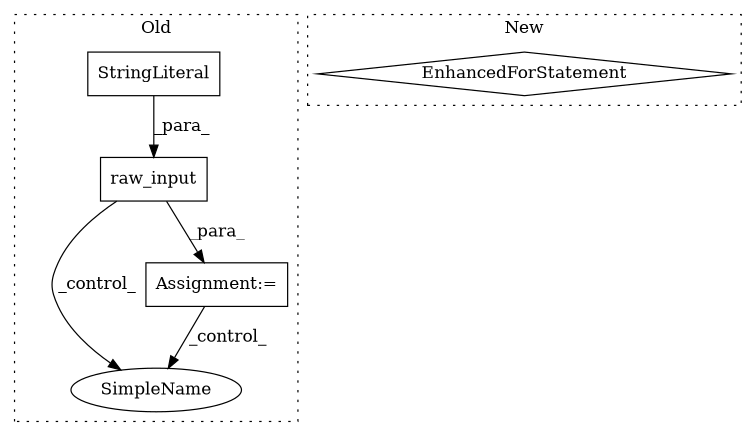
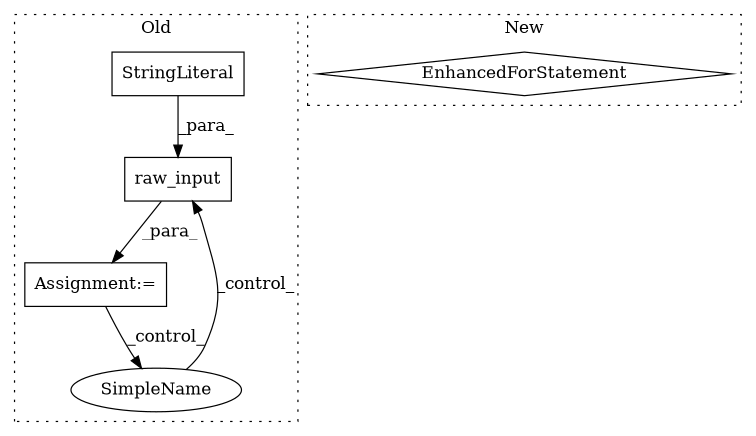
(52, 281) -> (218, 294)
